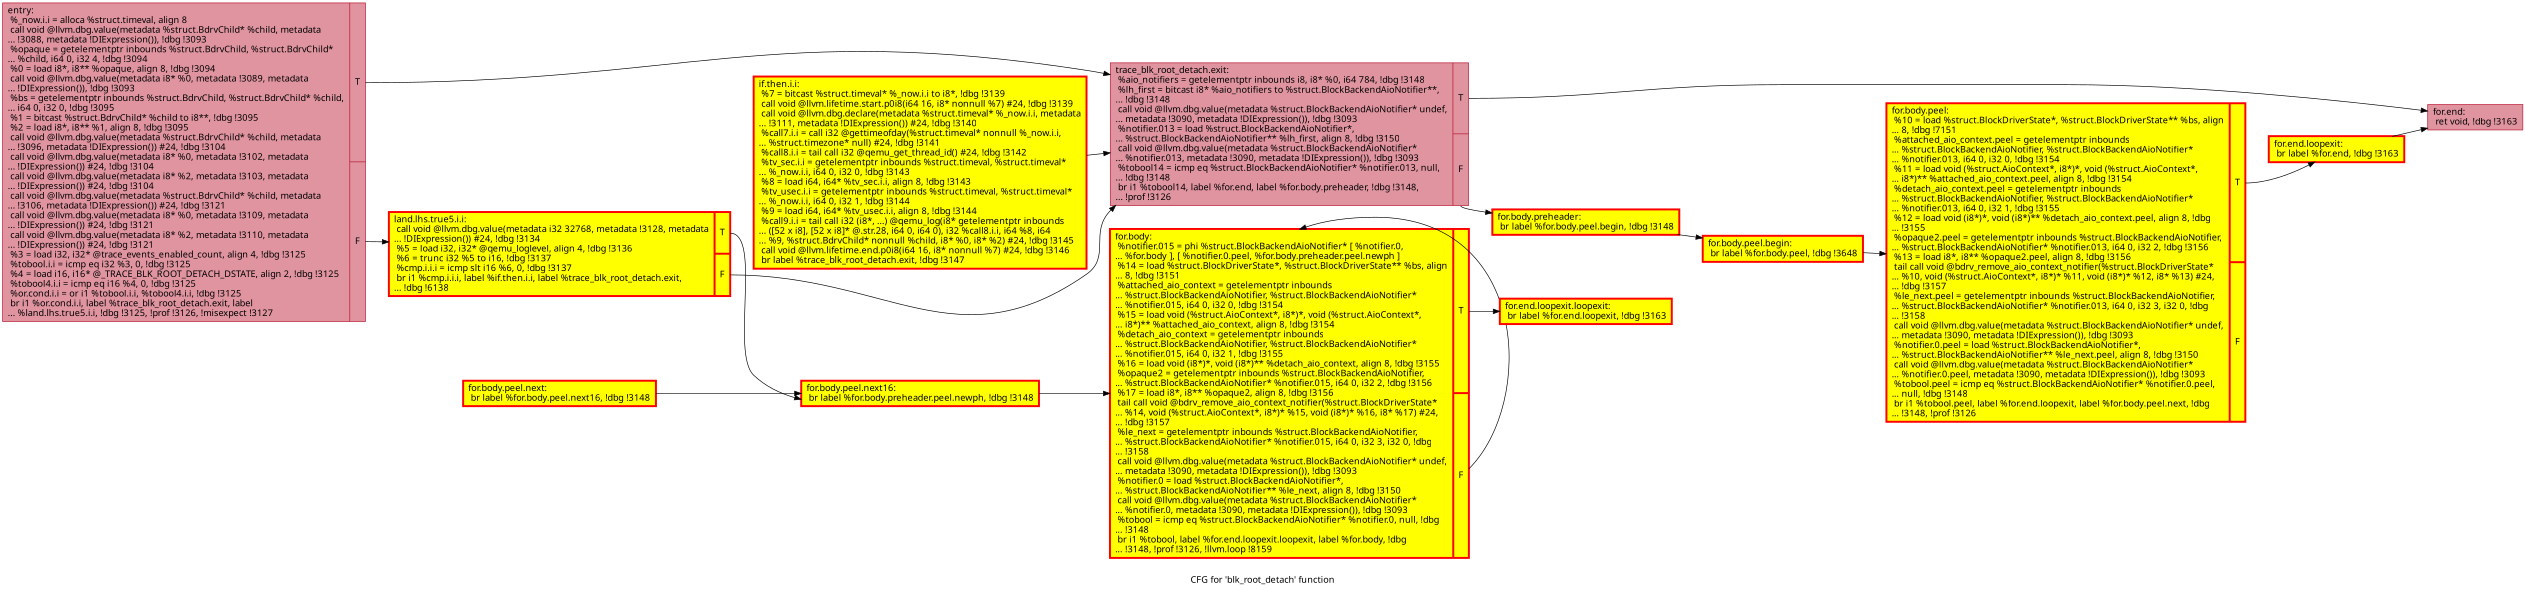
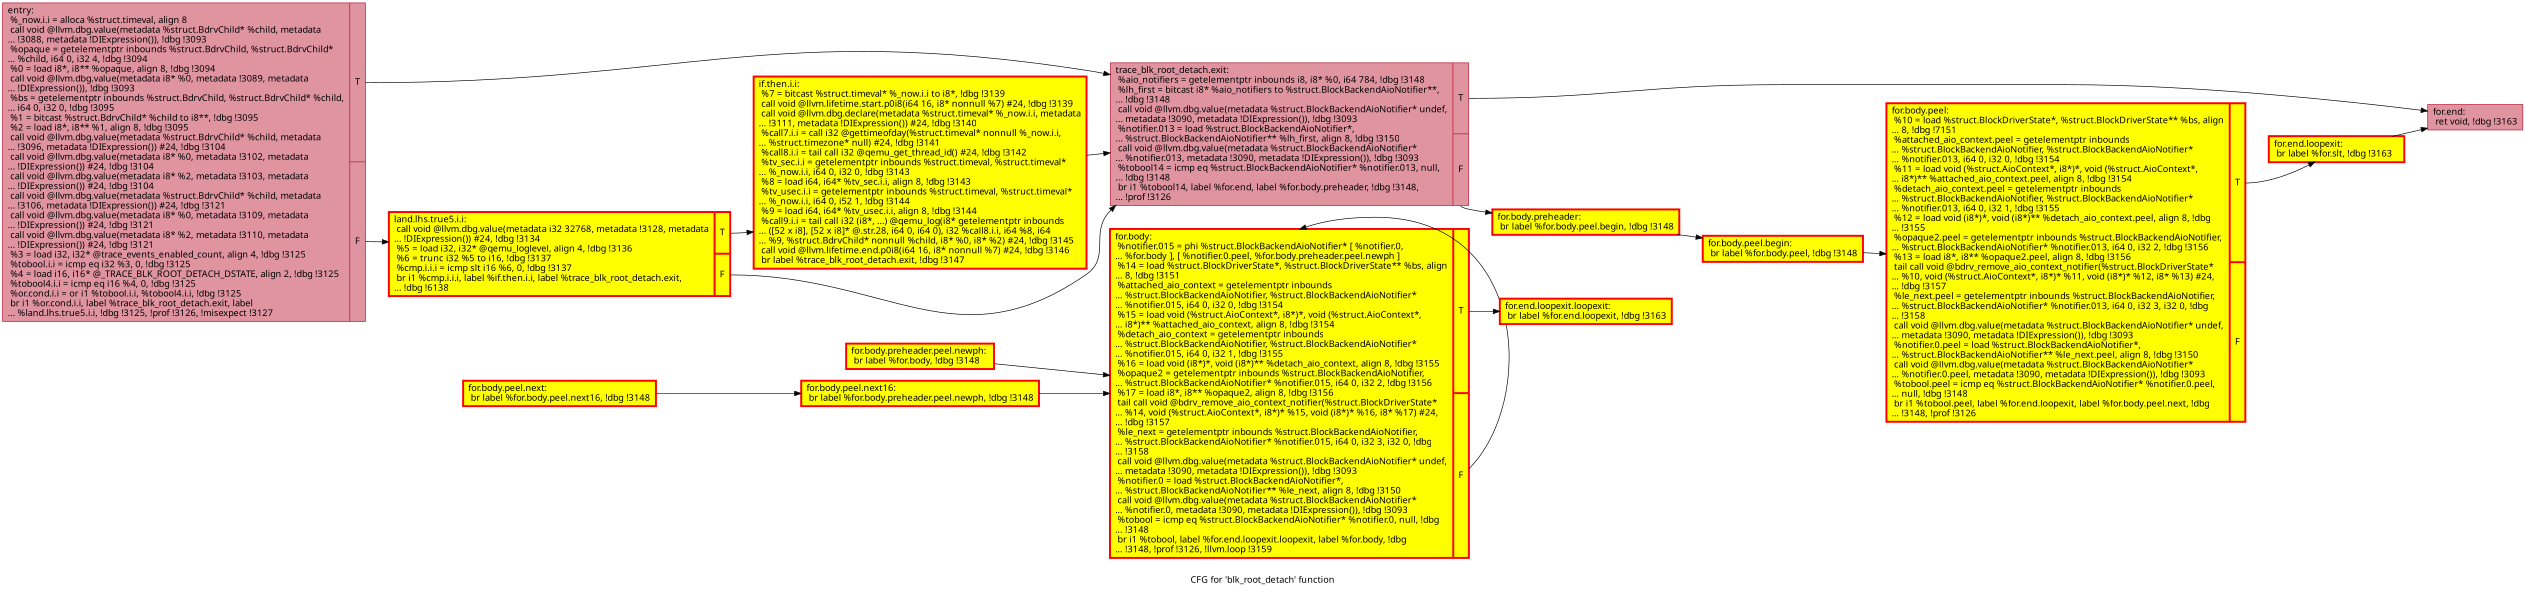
(2337, 154) -> (2333, 154)
(834, 202) -> (834, 202)
(1783, 253) -> (1783, 253)
(745, 326) -> (739, 233)
none -> (920, 356)
(1194, 549) -> (1194, 549)
